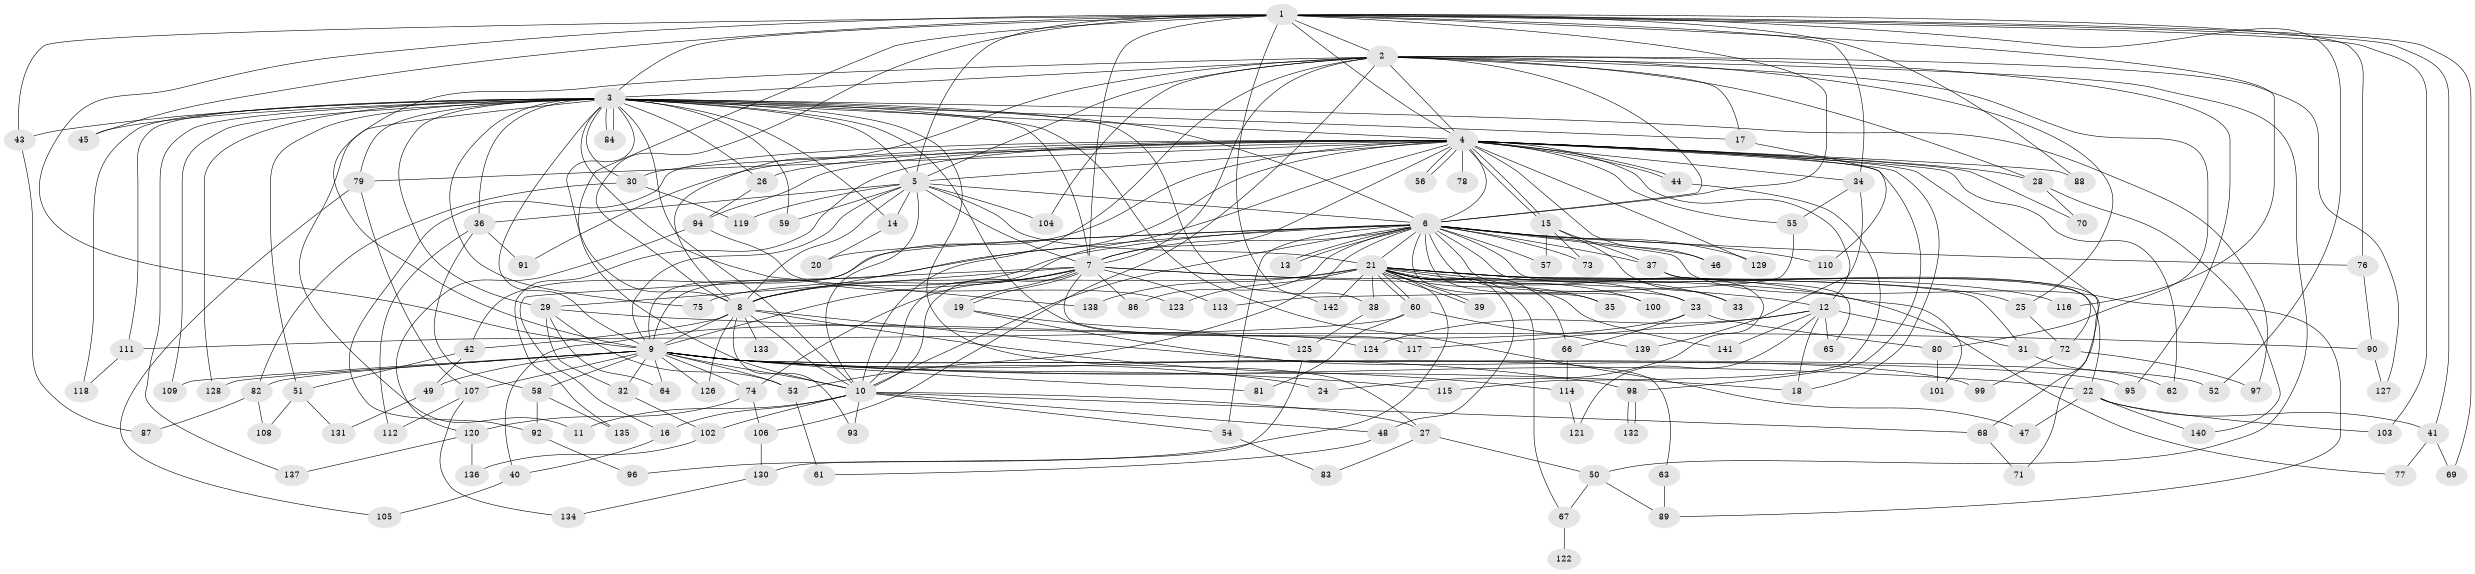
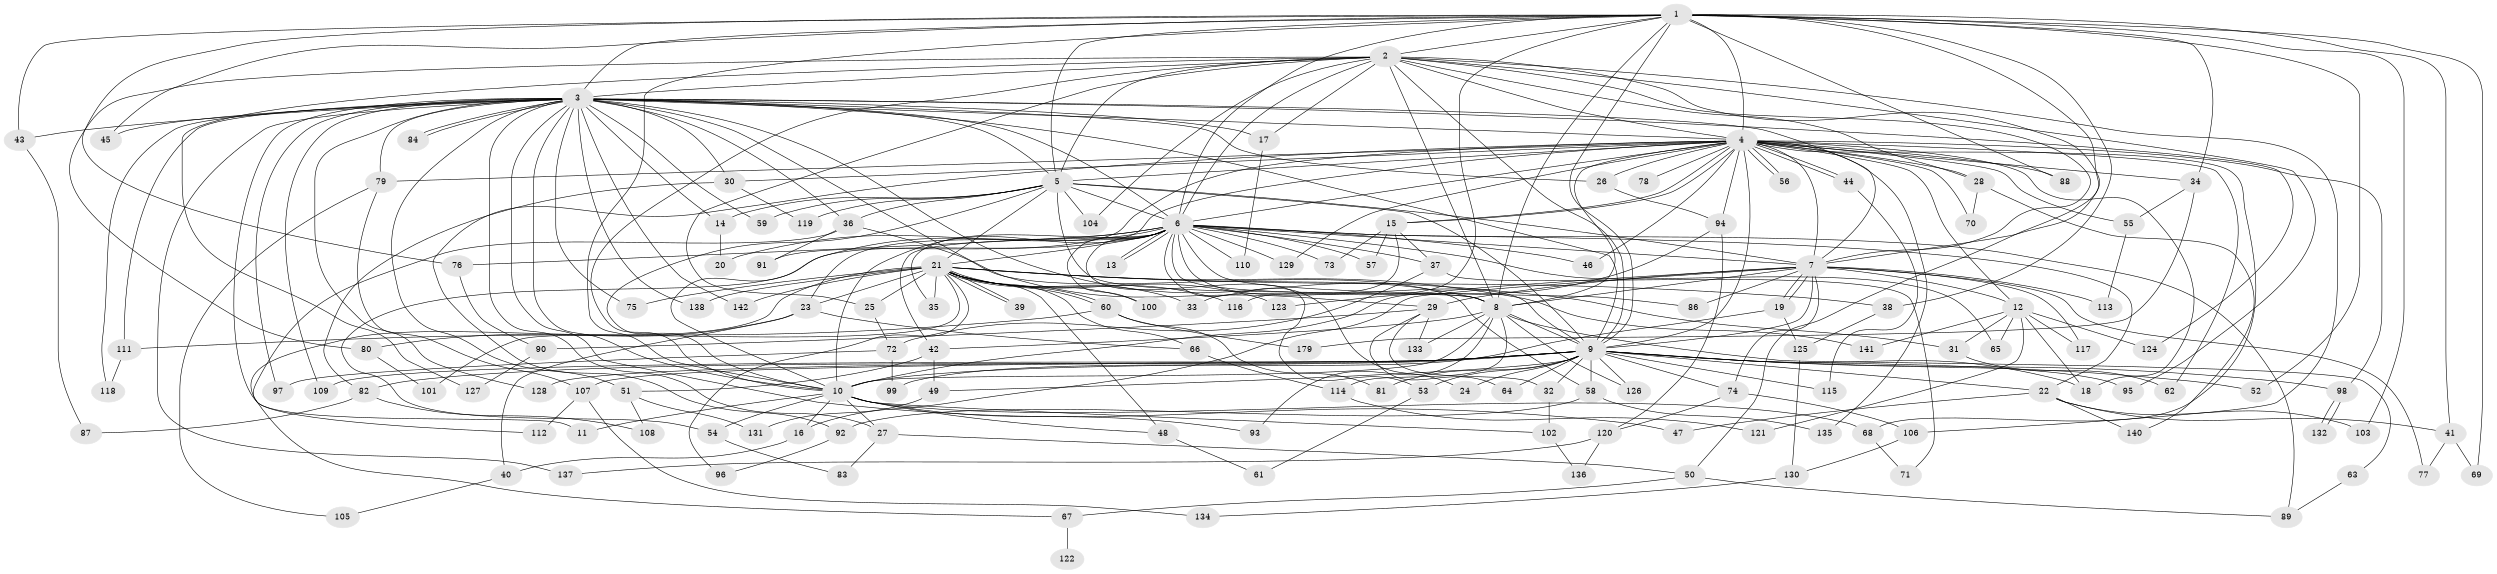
(1643, 350) -> (1305, 350)
(663, 369) -> (1424, 329)
